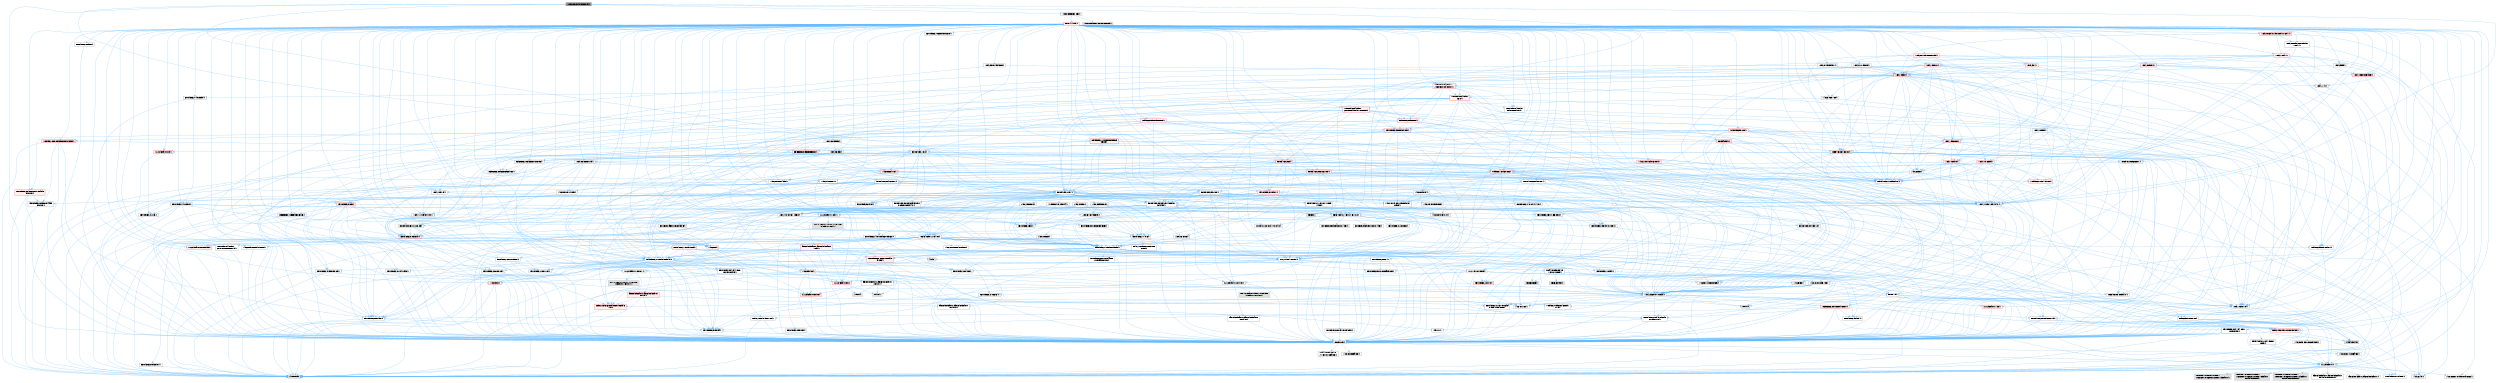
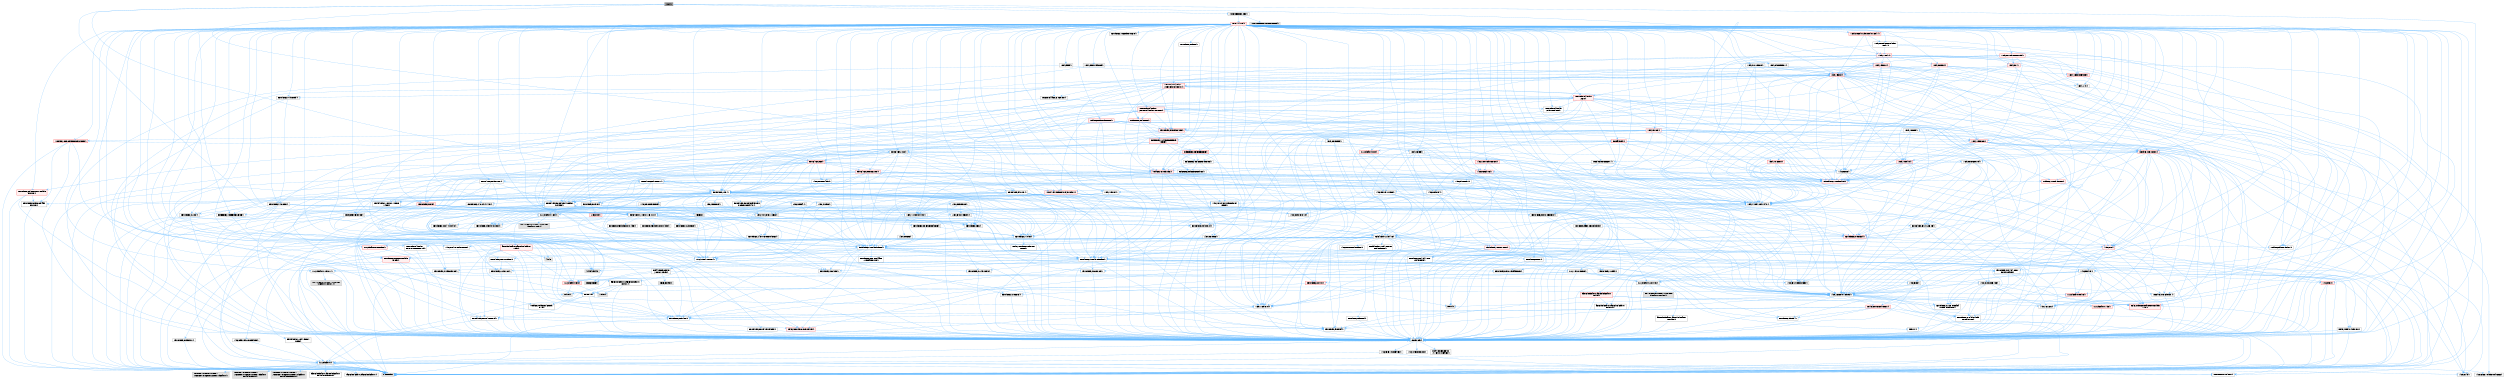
(579, 4) -> (669, 4)
(1830, 98) -> (1054, 98)
(1738, 130) -> (1654, 130)
(1268, 192) -> (1061, 192)
(1058, 204) -> (799, 204)
none -> (596, 215)
(1269, 226) -> (445, 226)
none -> (1380, 248)
(1997, 270) -> (777, 220)
(1835, 307) -> (1878, 307)
(2318, 336) -> (924, 264)
(1351, 354) -> (1417, 352)
